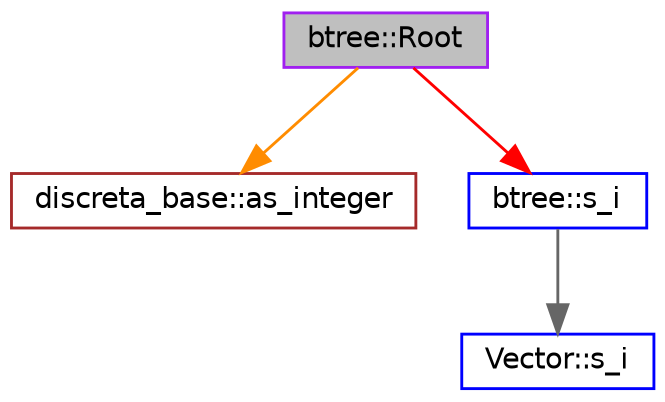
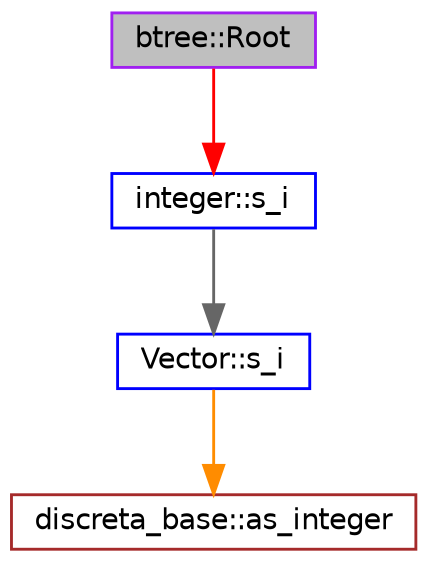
(311, 110) -> (214, 427)
(558, 201) -> (214, 201)
